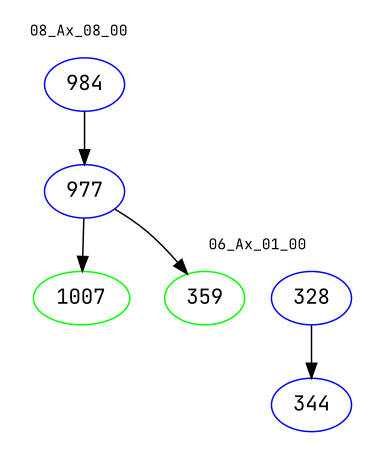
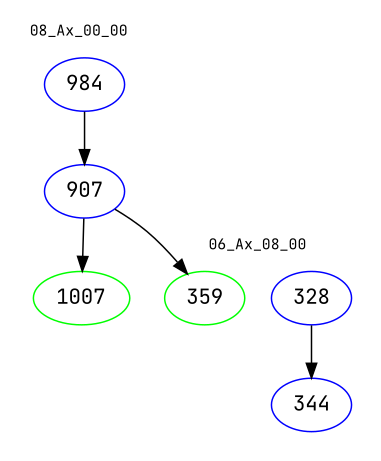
(79, 32) -> (79, 32)
(85, 191) -> (85, 191)
(258, 245) -> (258, 245)
